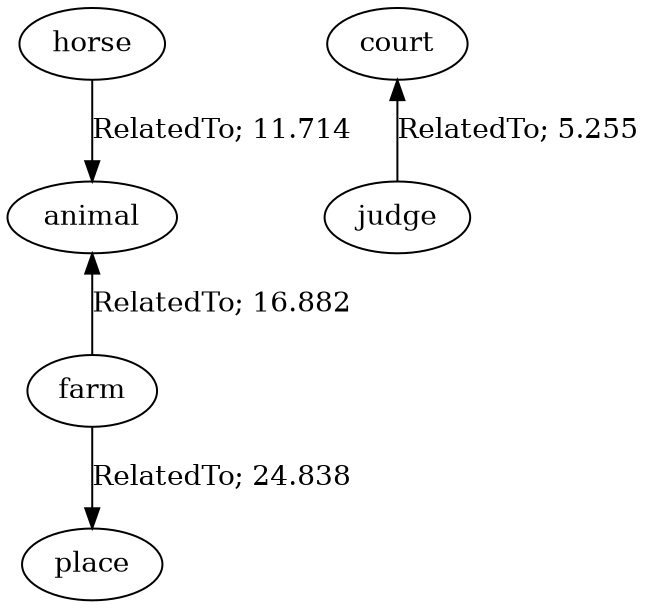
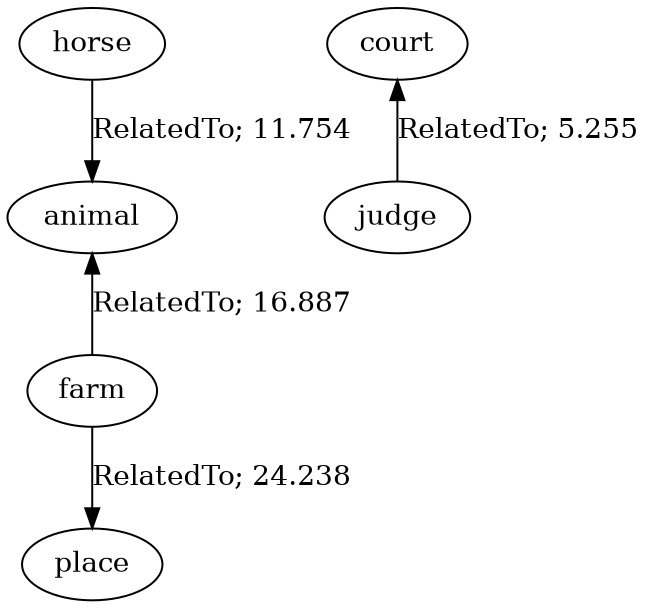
(222, 131) -> (222, 131)
(222, 304) -> (222, 304)
(222, 478) -> (222, 478)
